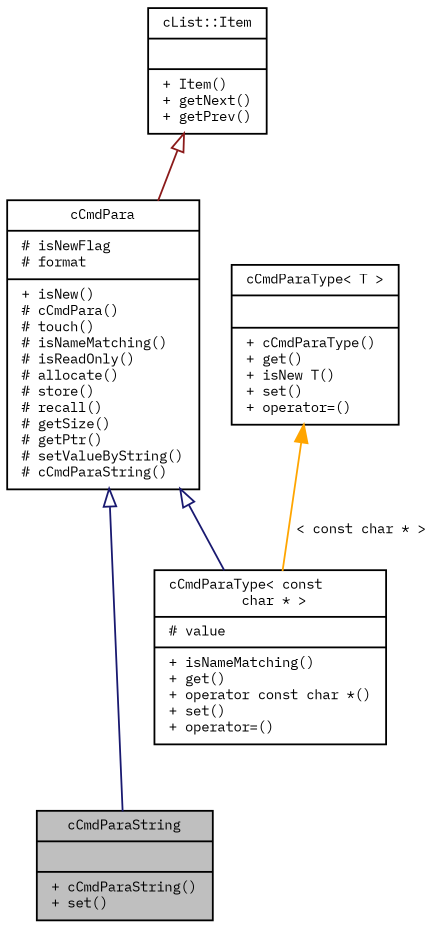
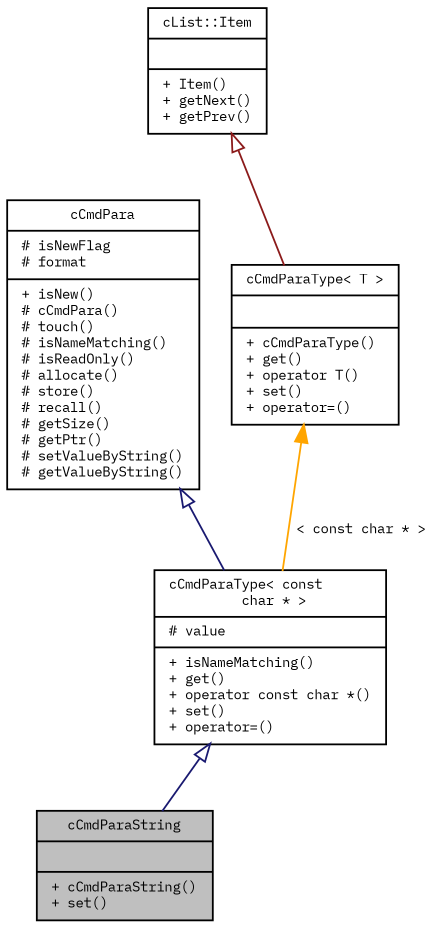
(168, 176) -> (261, 208)
(291, 375) -> (303, 375)
(95, 472) -> (103, 472)
(116, 659) -> (181, 785)
